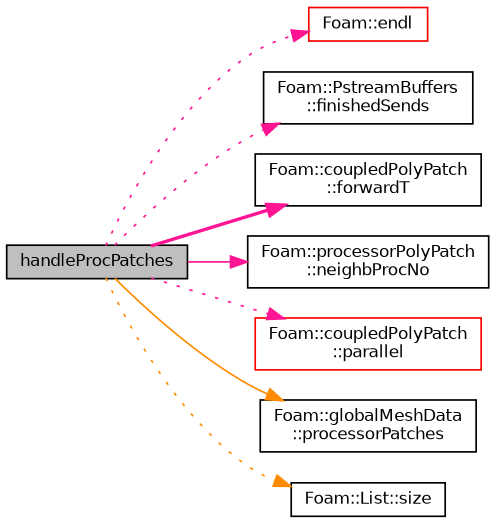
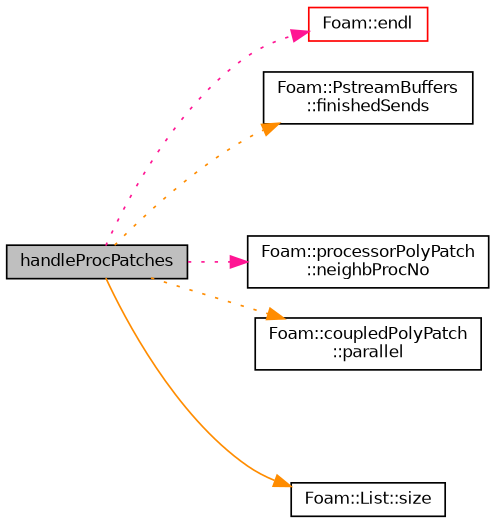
(368, 180) -> none
(185, 182) -> (185, 182)
(209, 262) -> (209, 262)
(210, 296) -> (210, 296)
(368, 344) -> (368, 344)
(174, 393) -> (174, 393)
(368, 426) -> none
